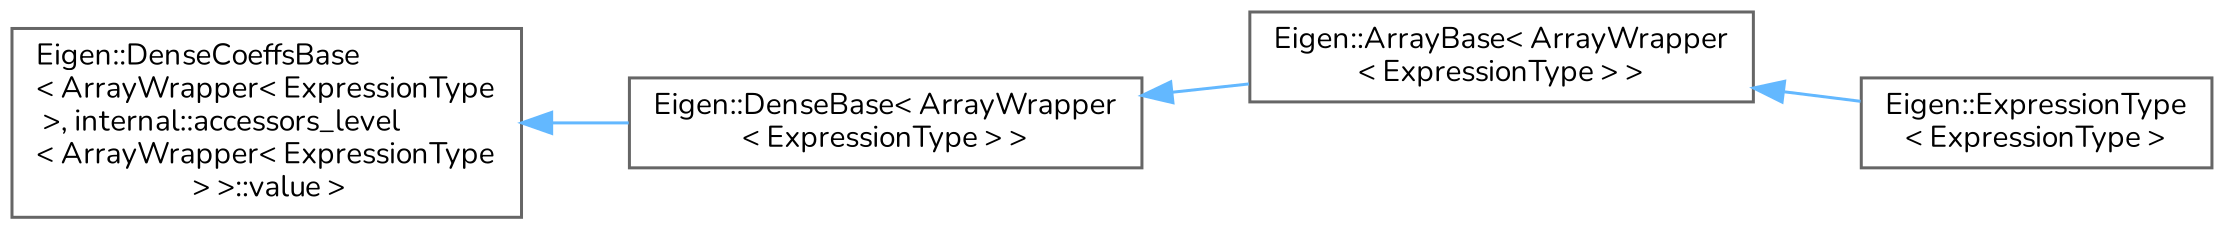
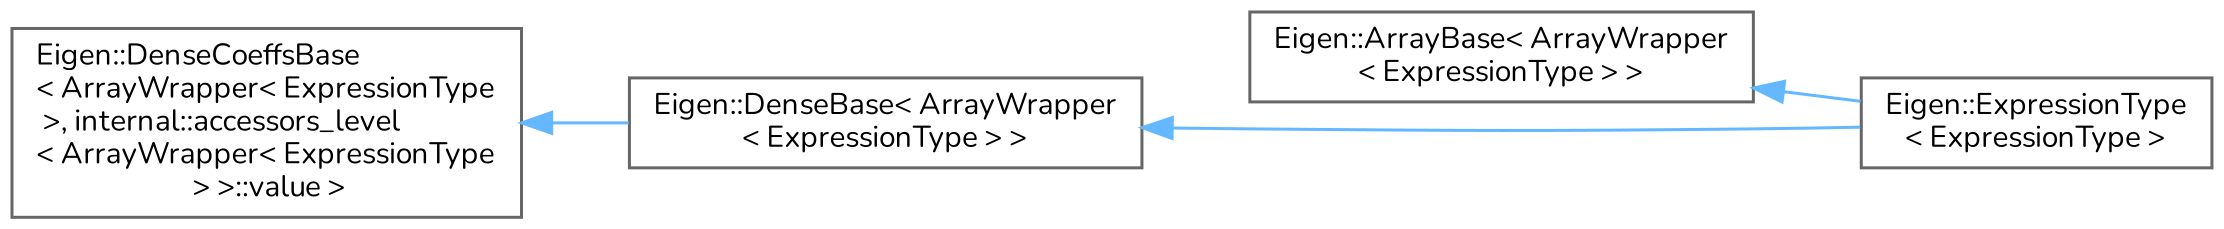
(1211, 88) -> (1517, 130)
